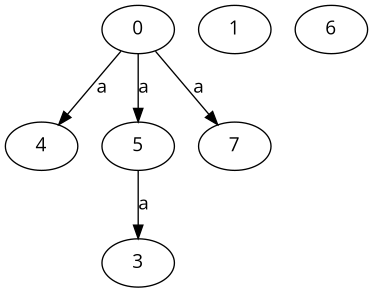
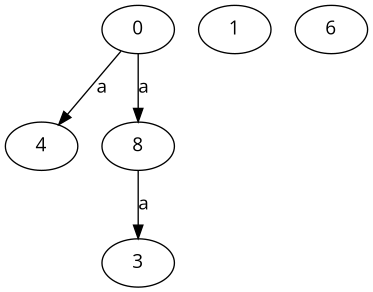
(138, 146) -> (138, 146)
(235, 146) -> none
